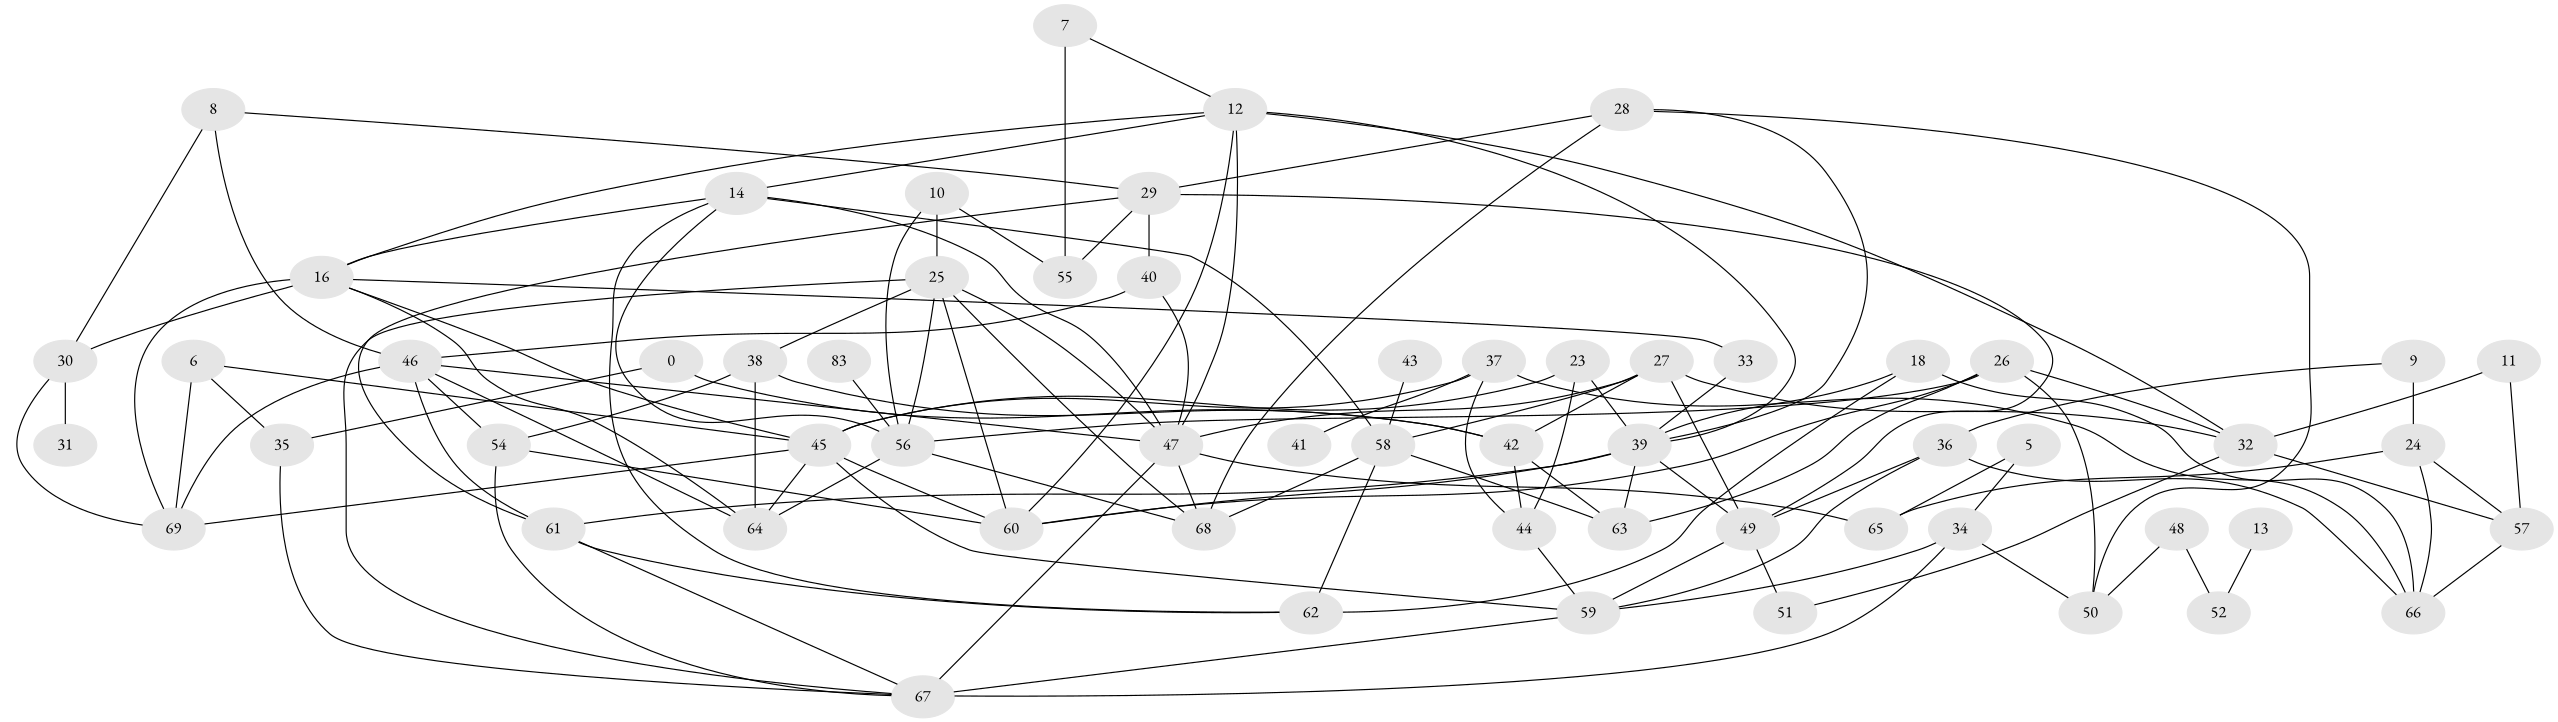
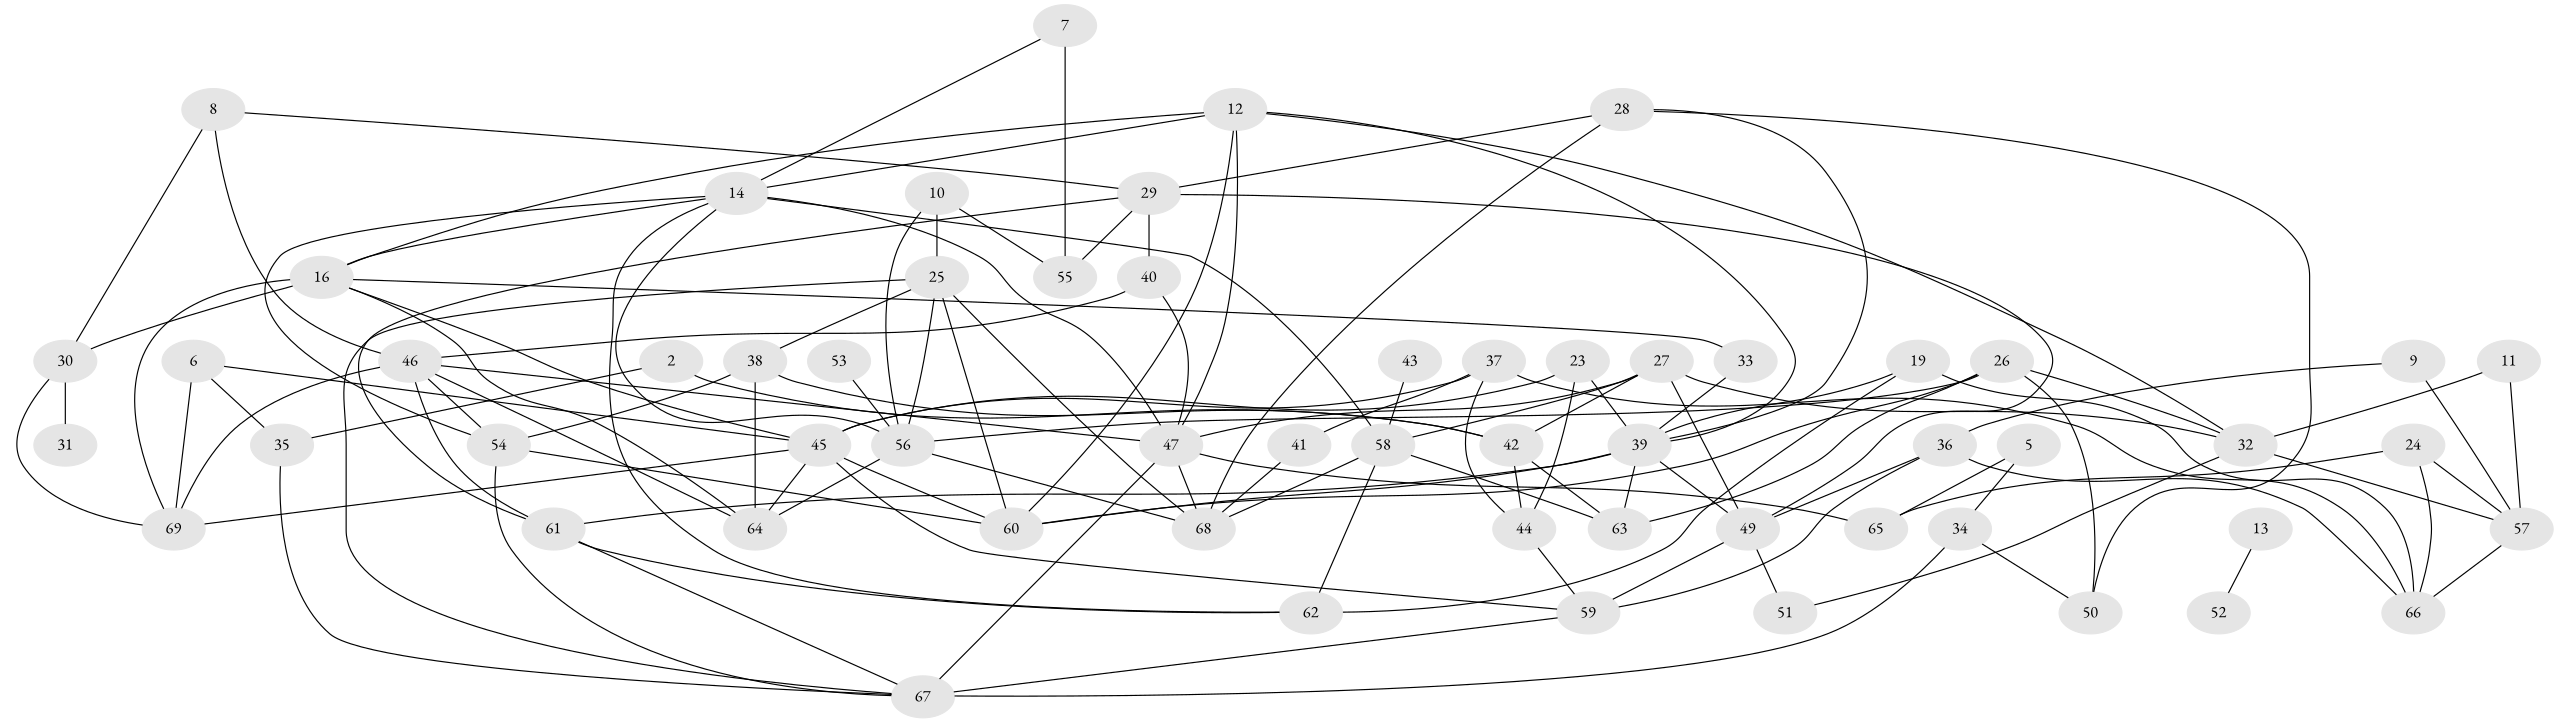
(1150, 68) -> (901, 110)
none -> (342, 235)
(1065, 349) -> none
(671, 361) -> (671, 361)
(839, 361) -> (839, 361)
(1918, 361) -> (1918, 361)
(2413, 403) -> (2469, 445)
none -> (1254, 485)
(2177, 529) -> none
(1788, 583) -> none
